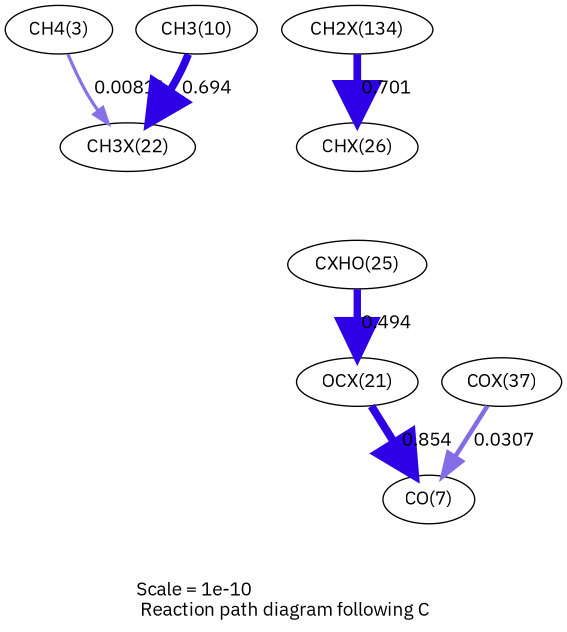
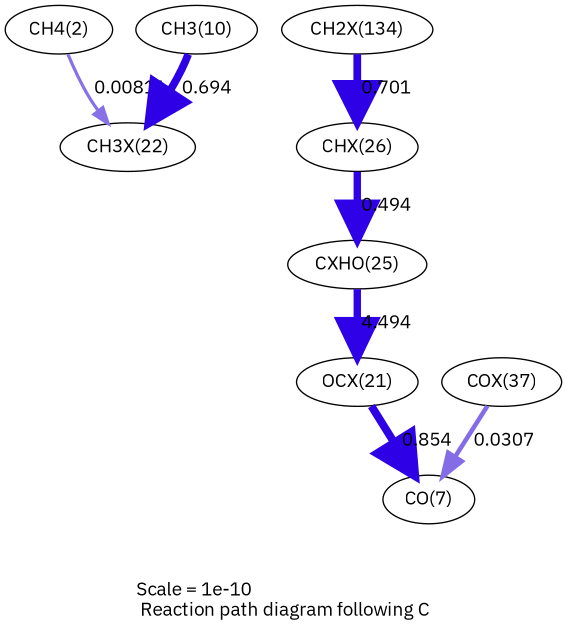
(59, 30) -> (59, 30)
none -> (357, 187)
(384, 323) -> (384, 323)
